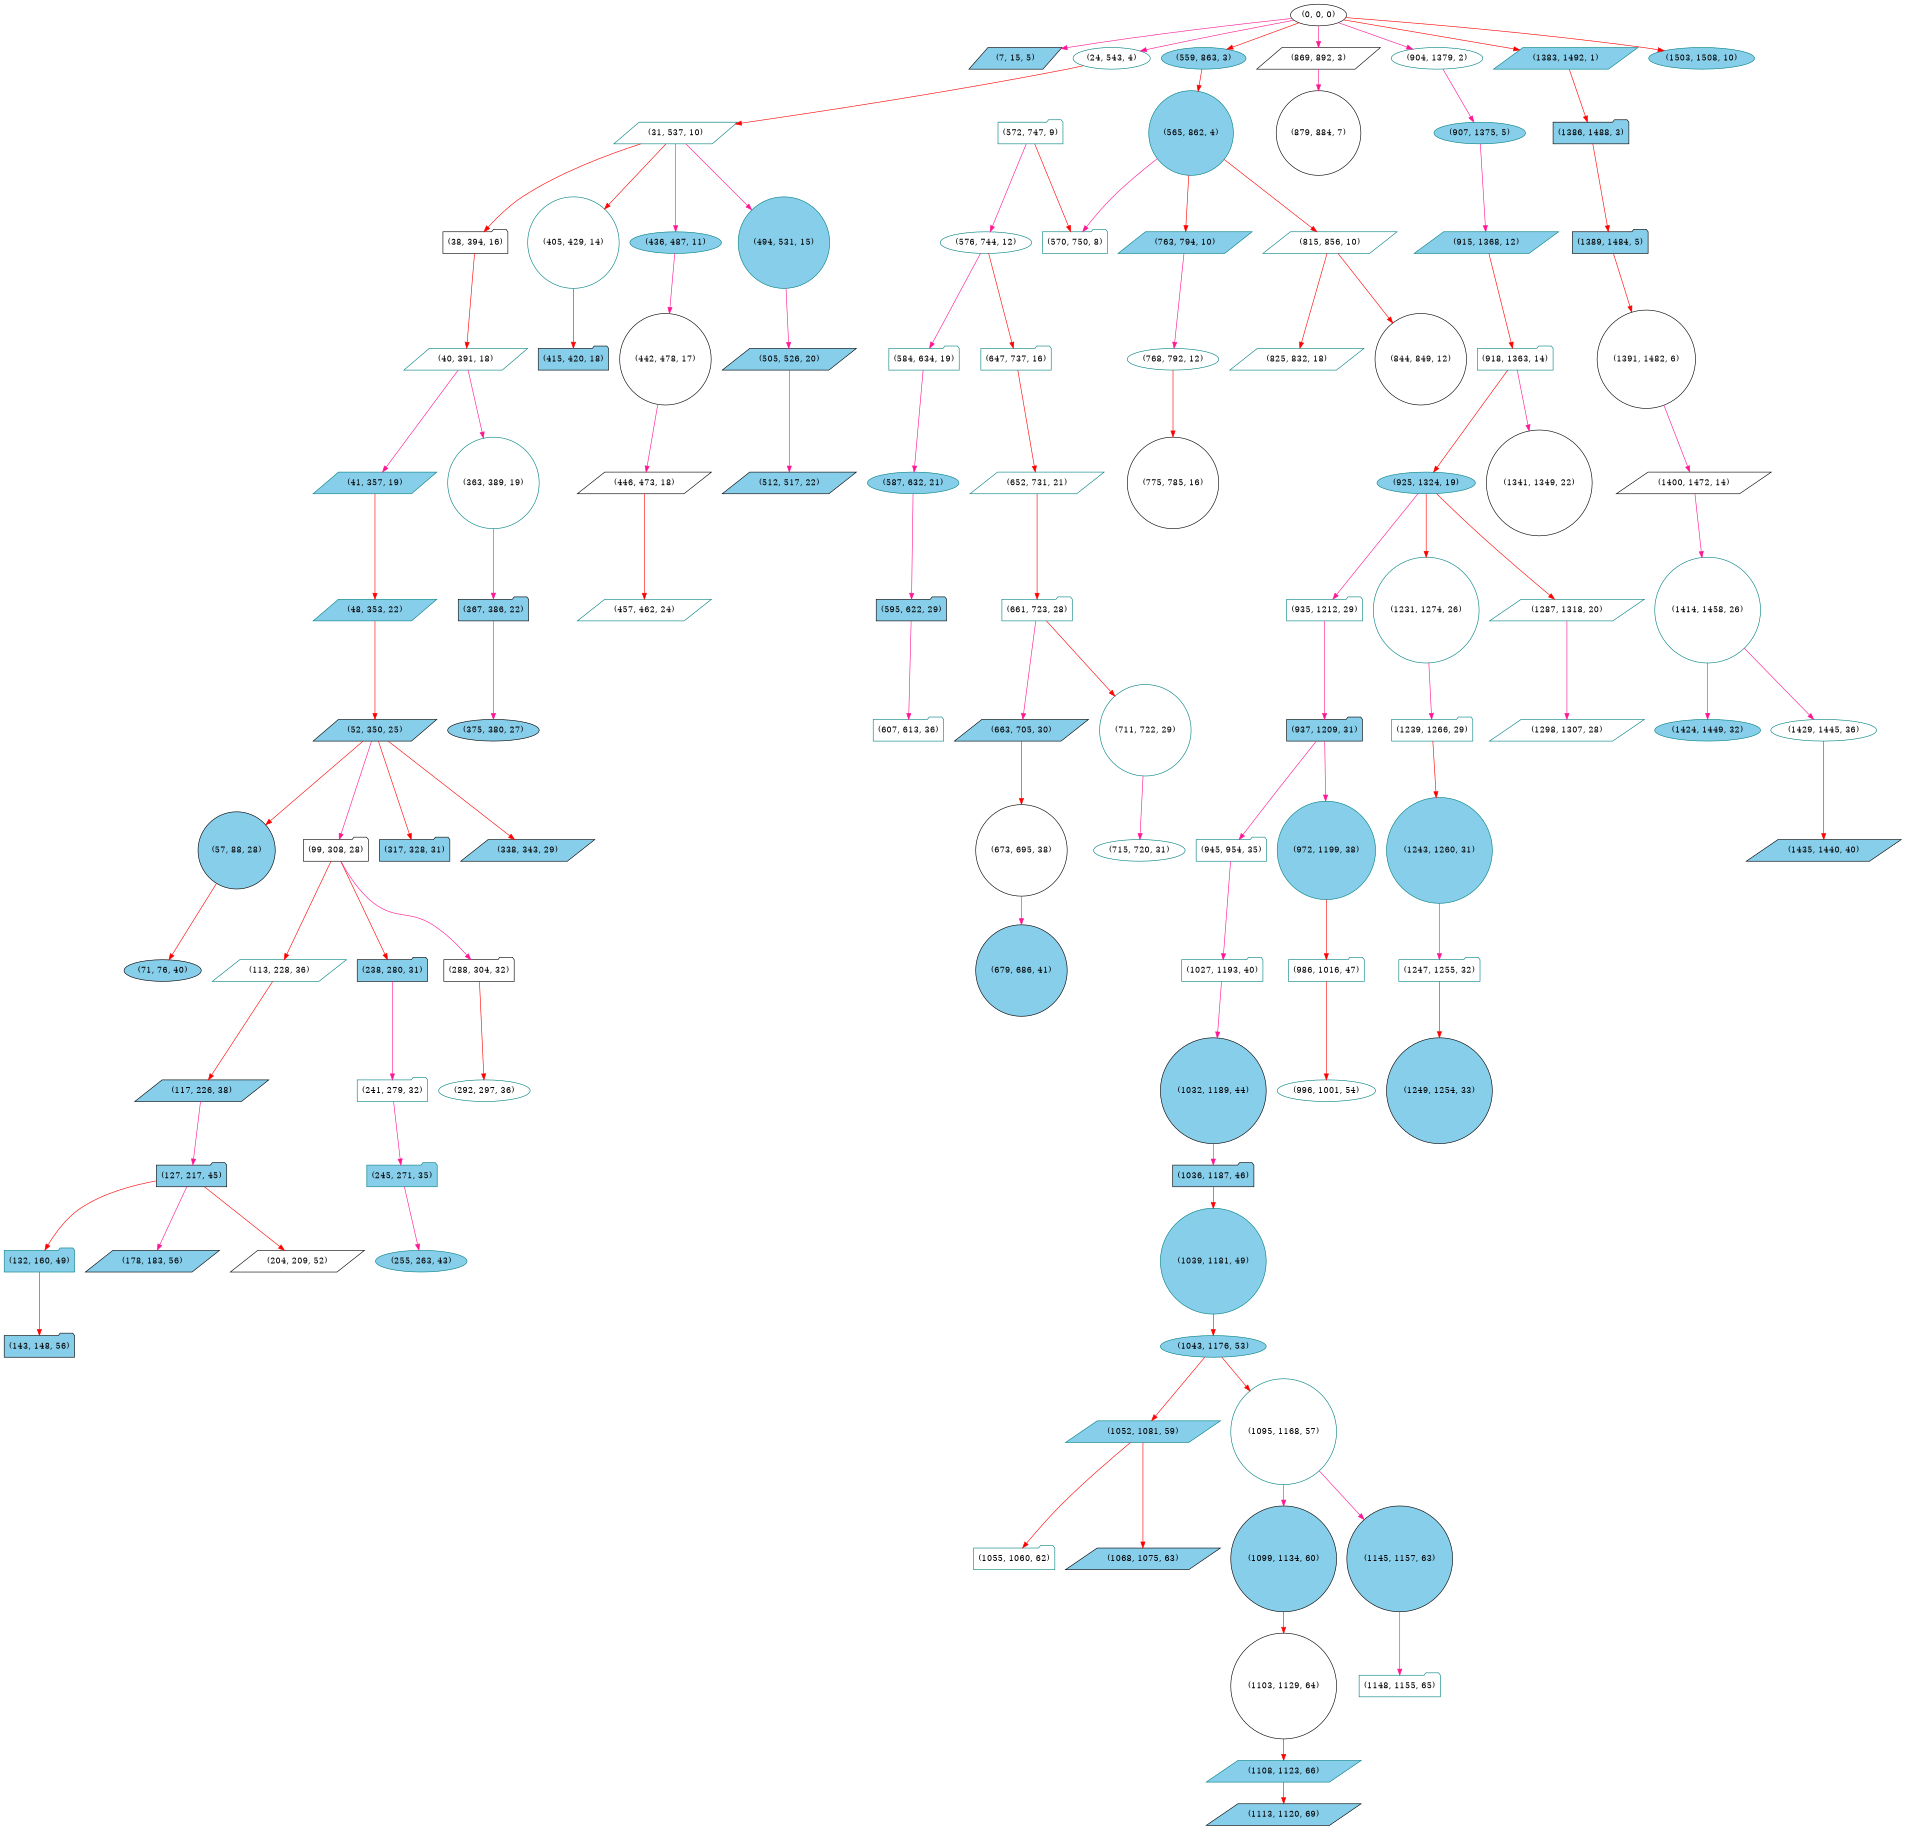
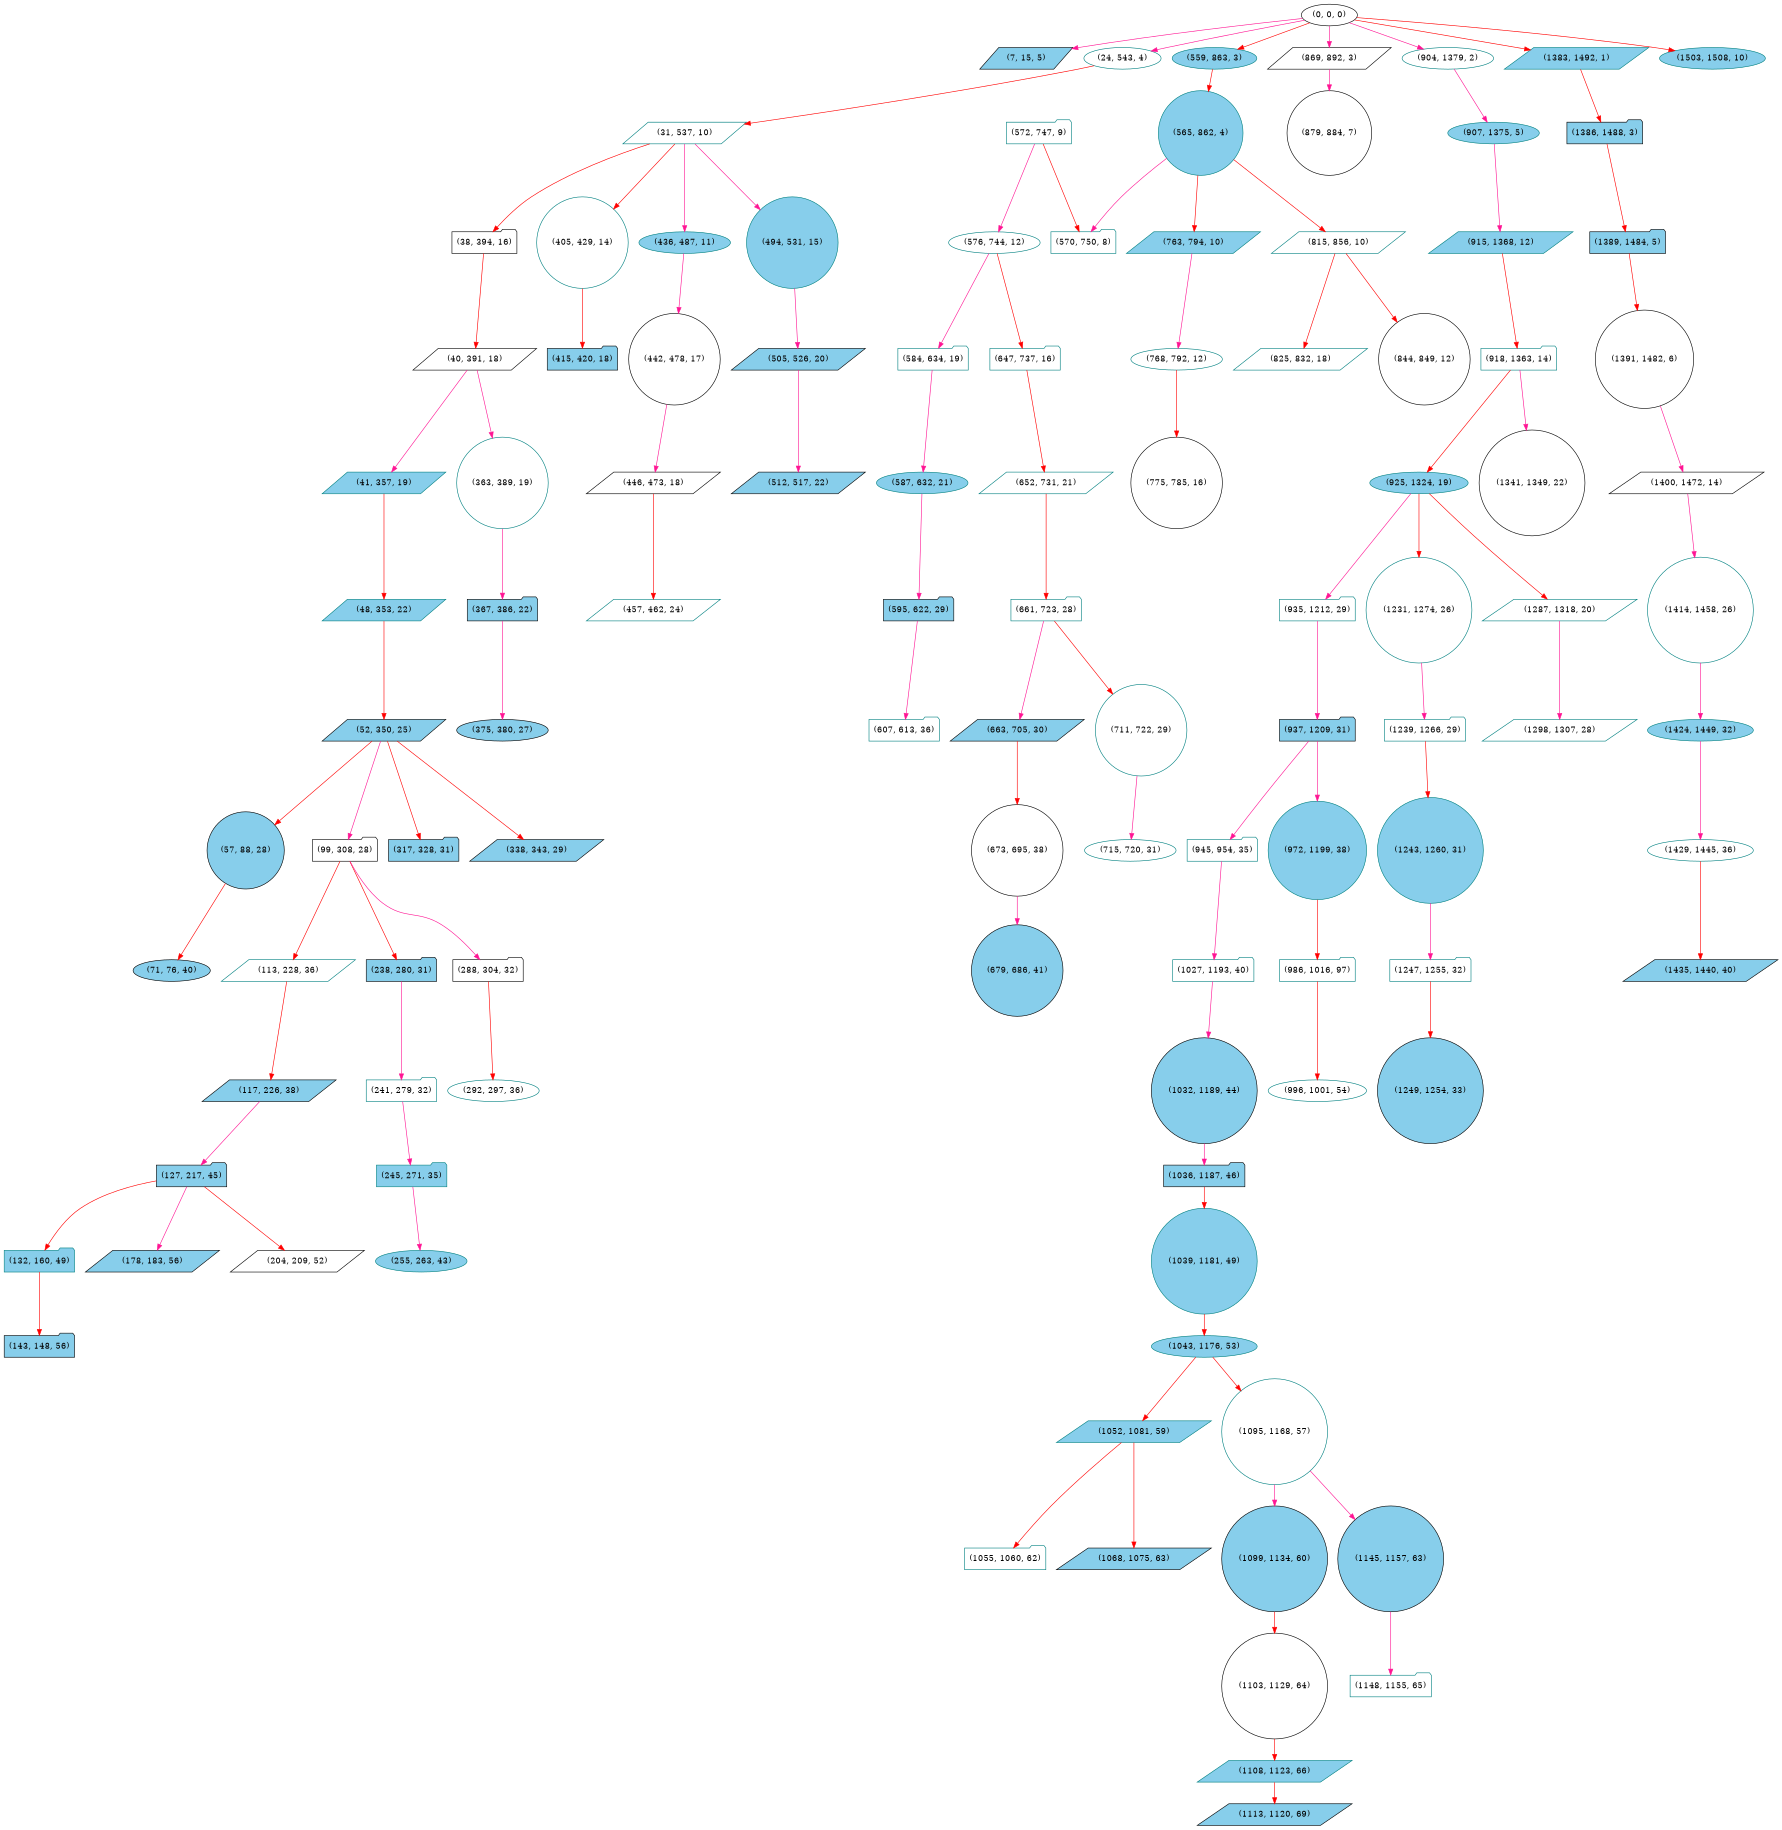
(466, 359) -> (475, 359)
(1777, 682) -> (1700, 787)
(1326, 971) -> (1317, 971)
